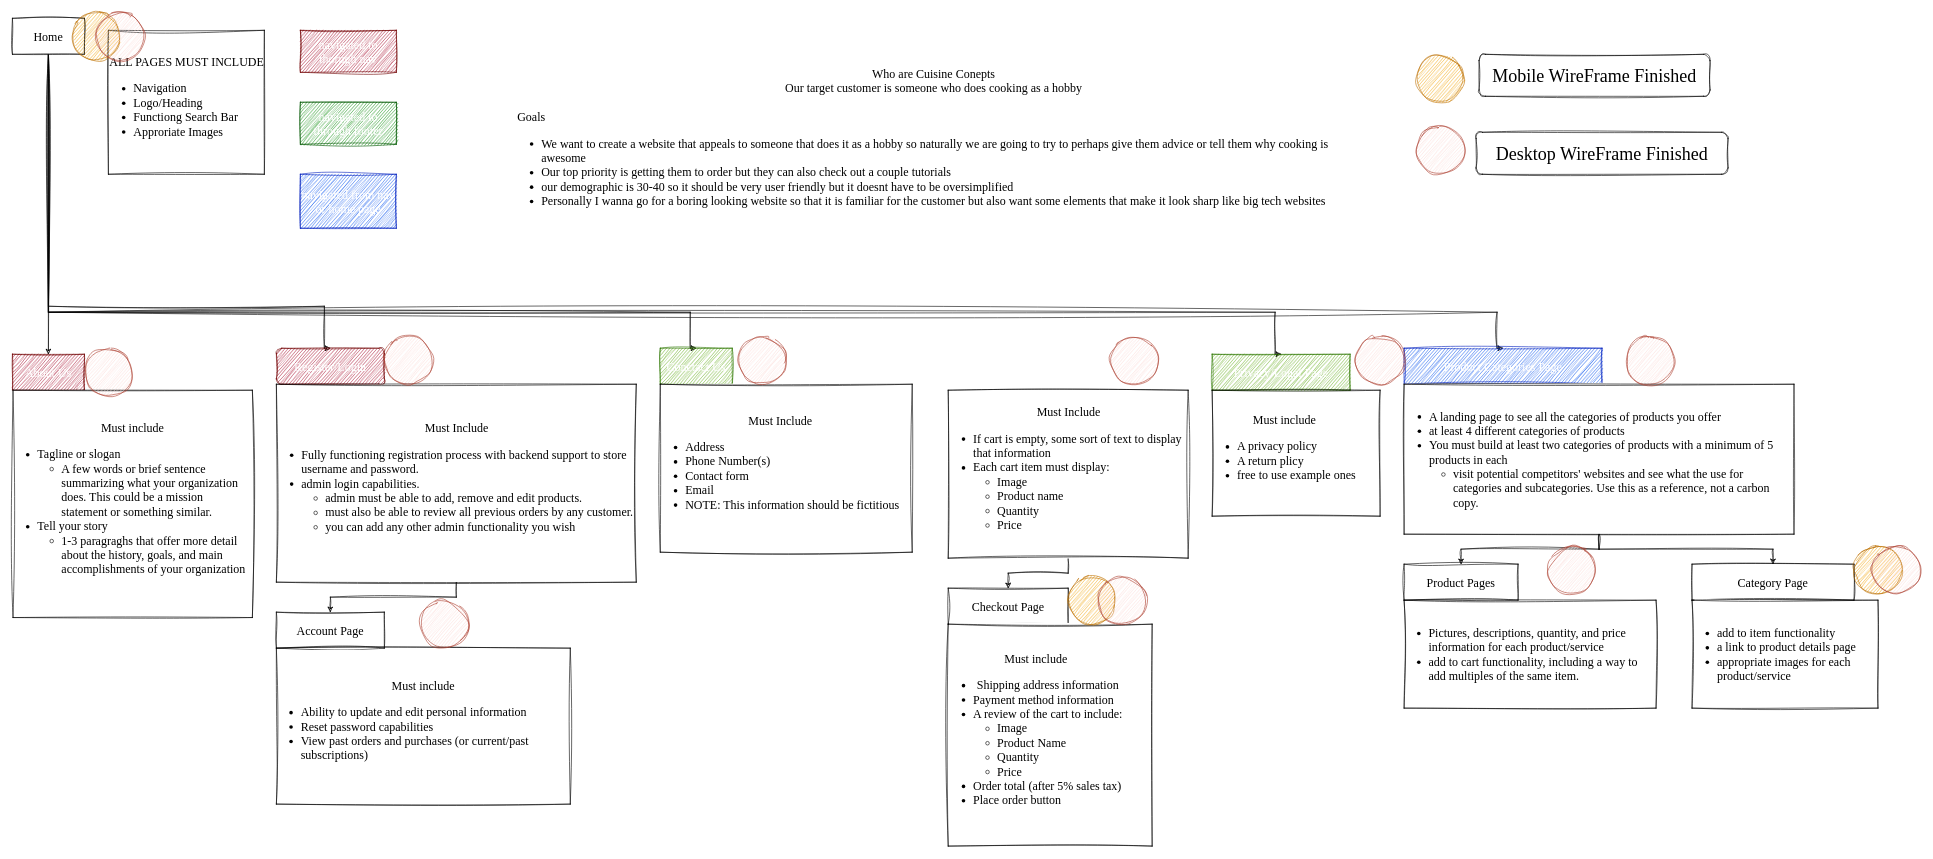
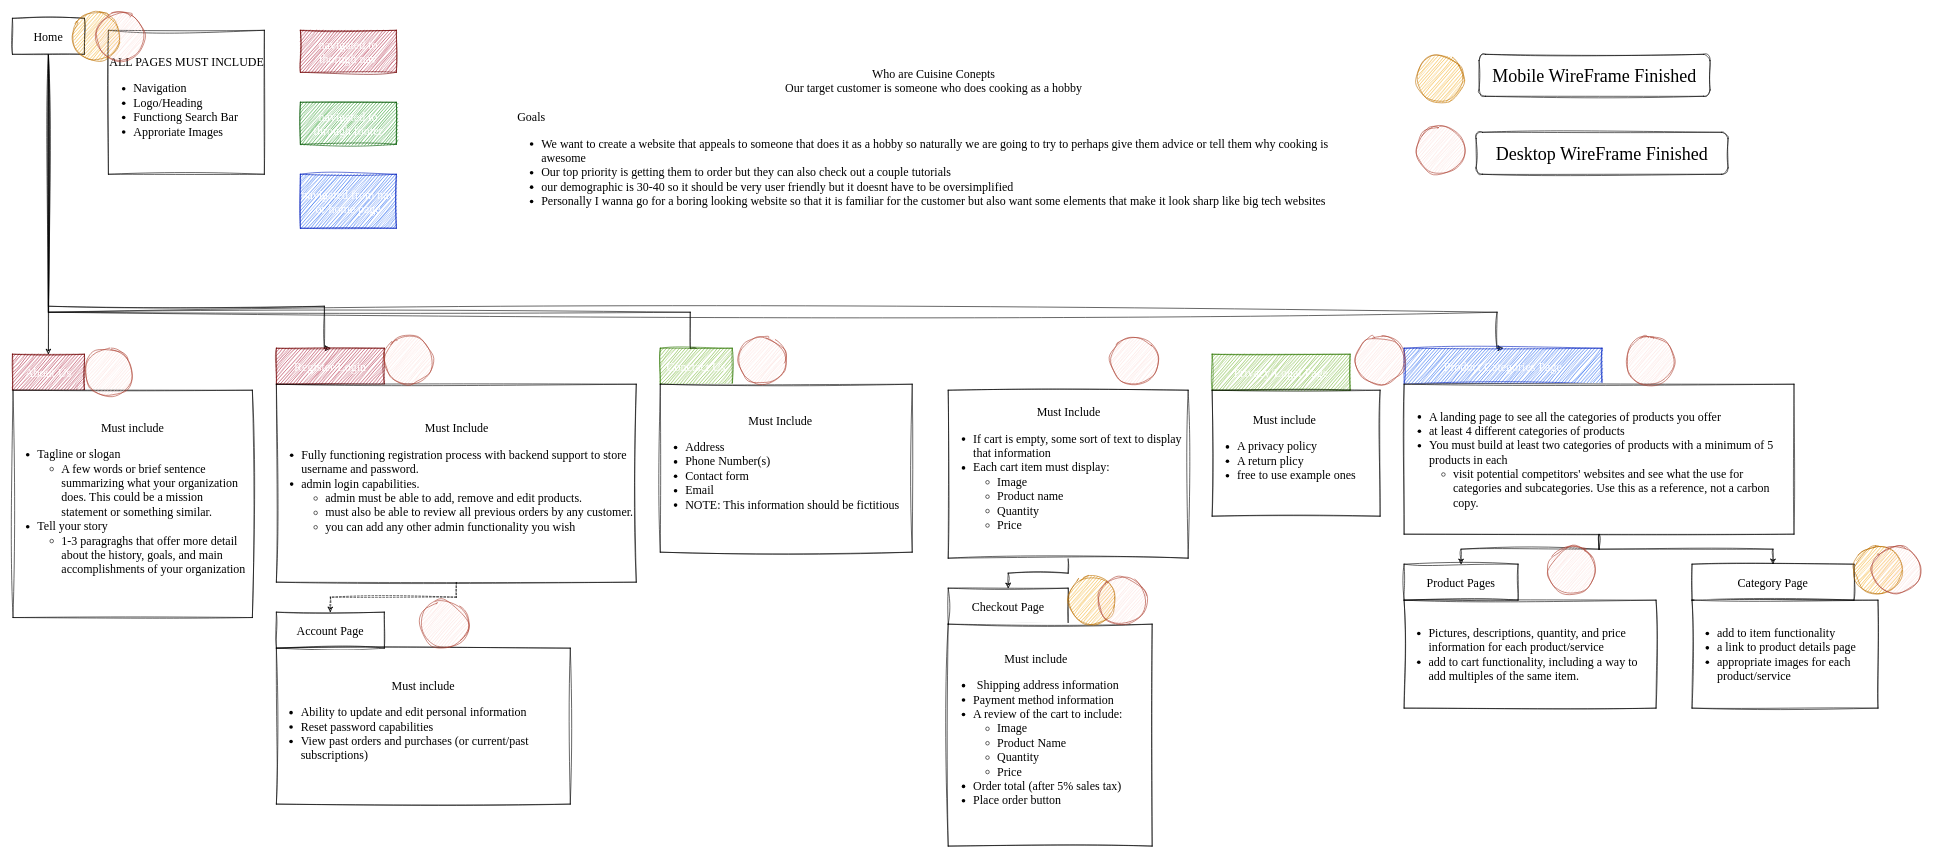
(1275, 334) -> none
(690, 345) -> (690, 345)
(330, 366) -> (330, 366)
(395, 597) -> (395, 597)
